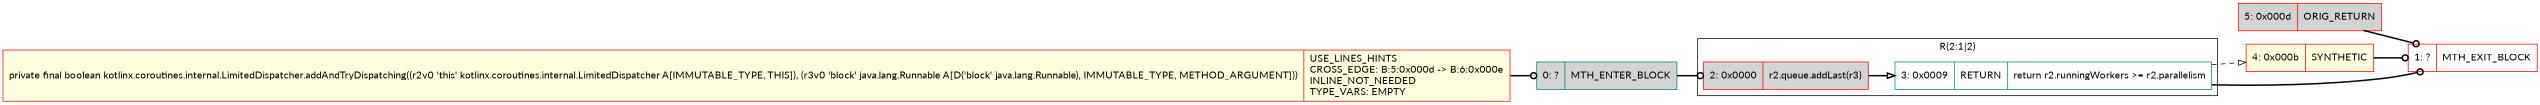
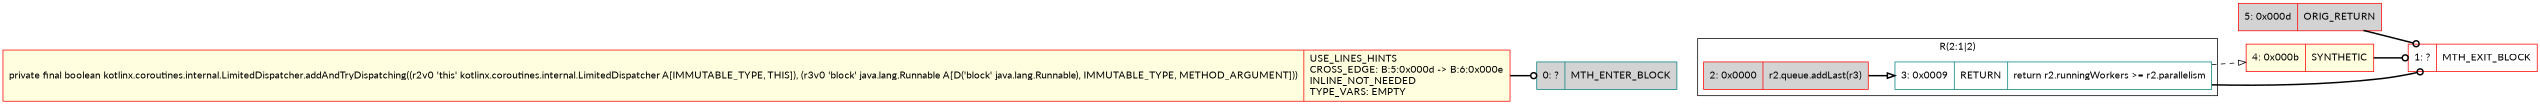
(1687, 76) -> none
